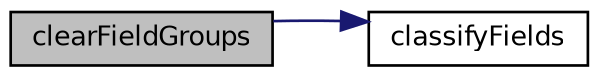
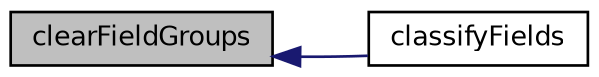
(307, 21) -> (334, 57)
